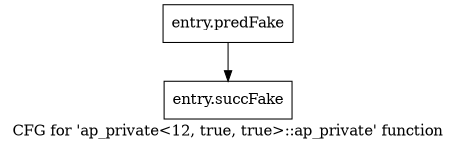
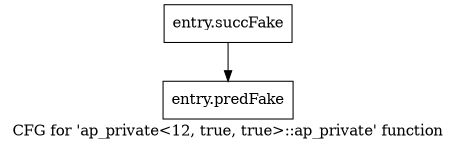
(228, 57) -> (228, 57)
